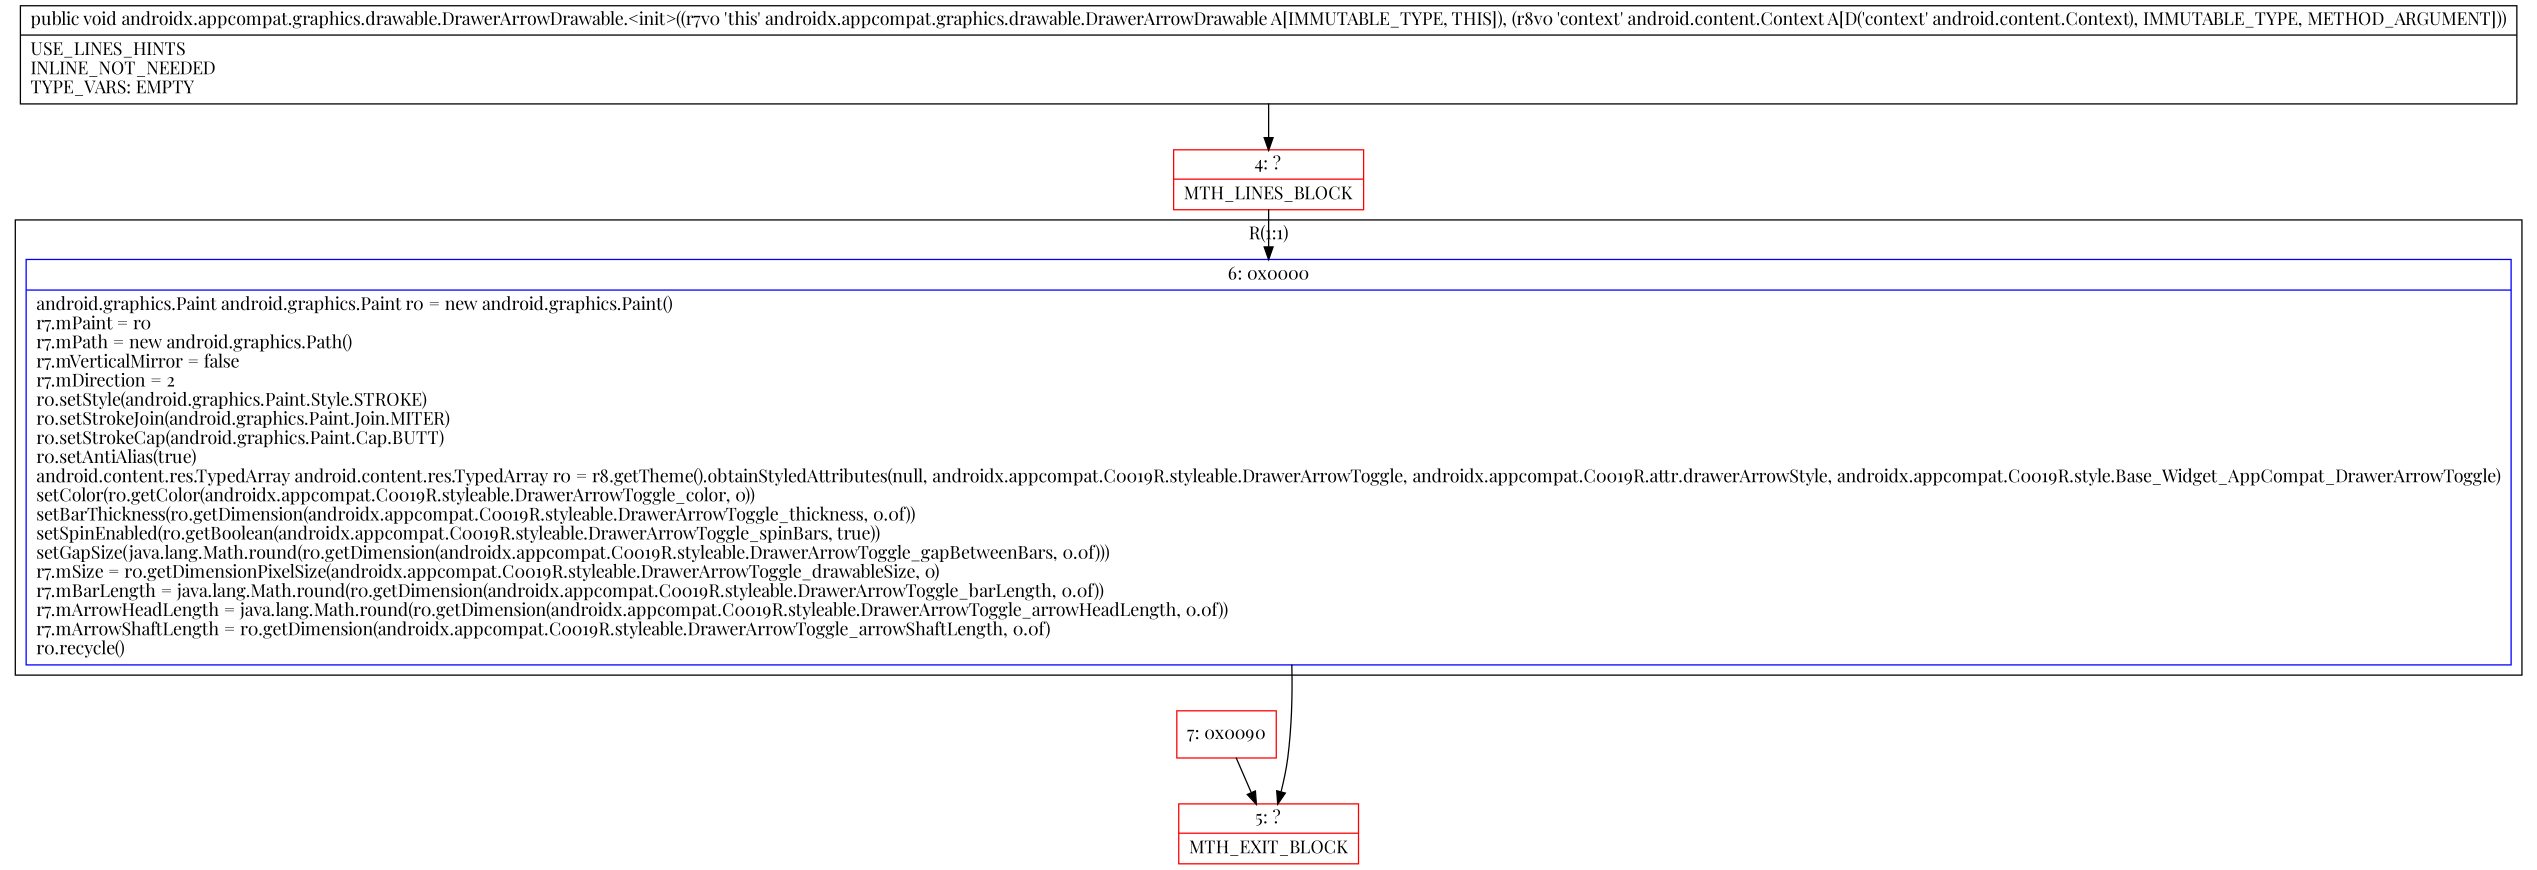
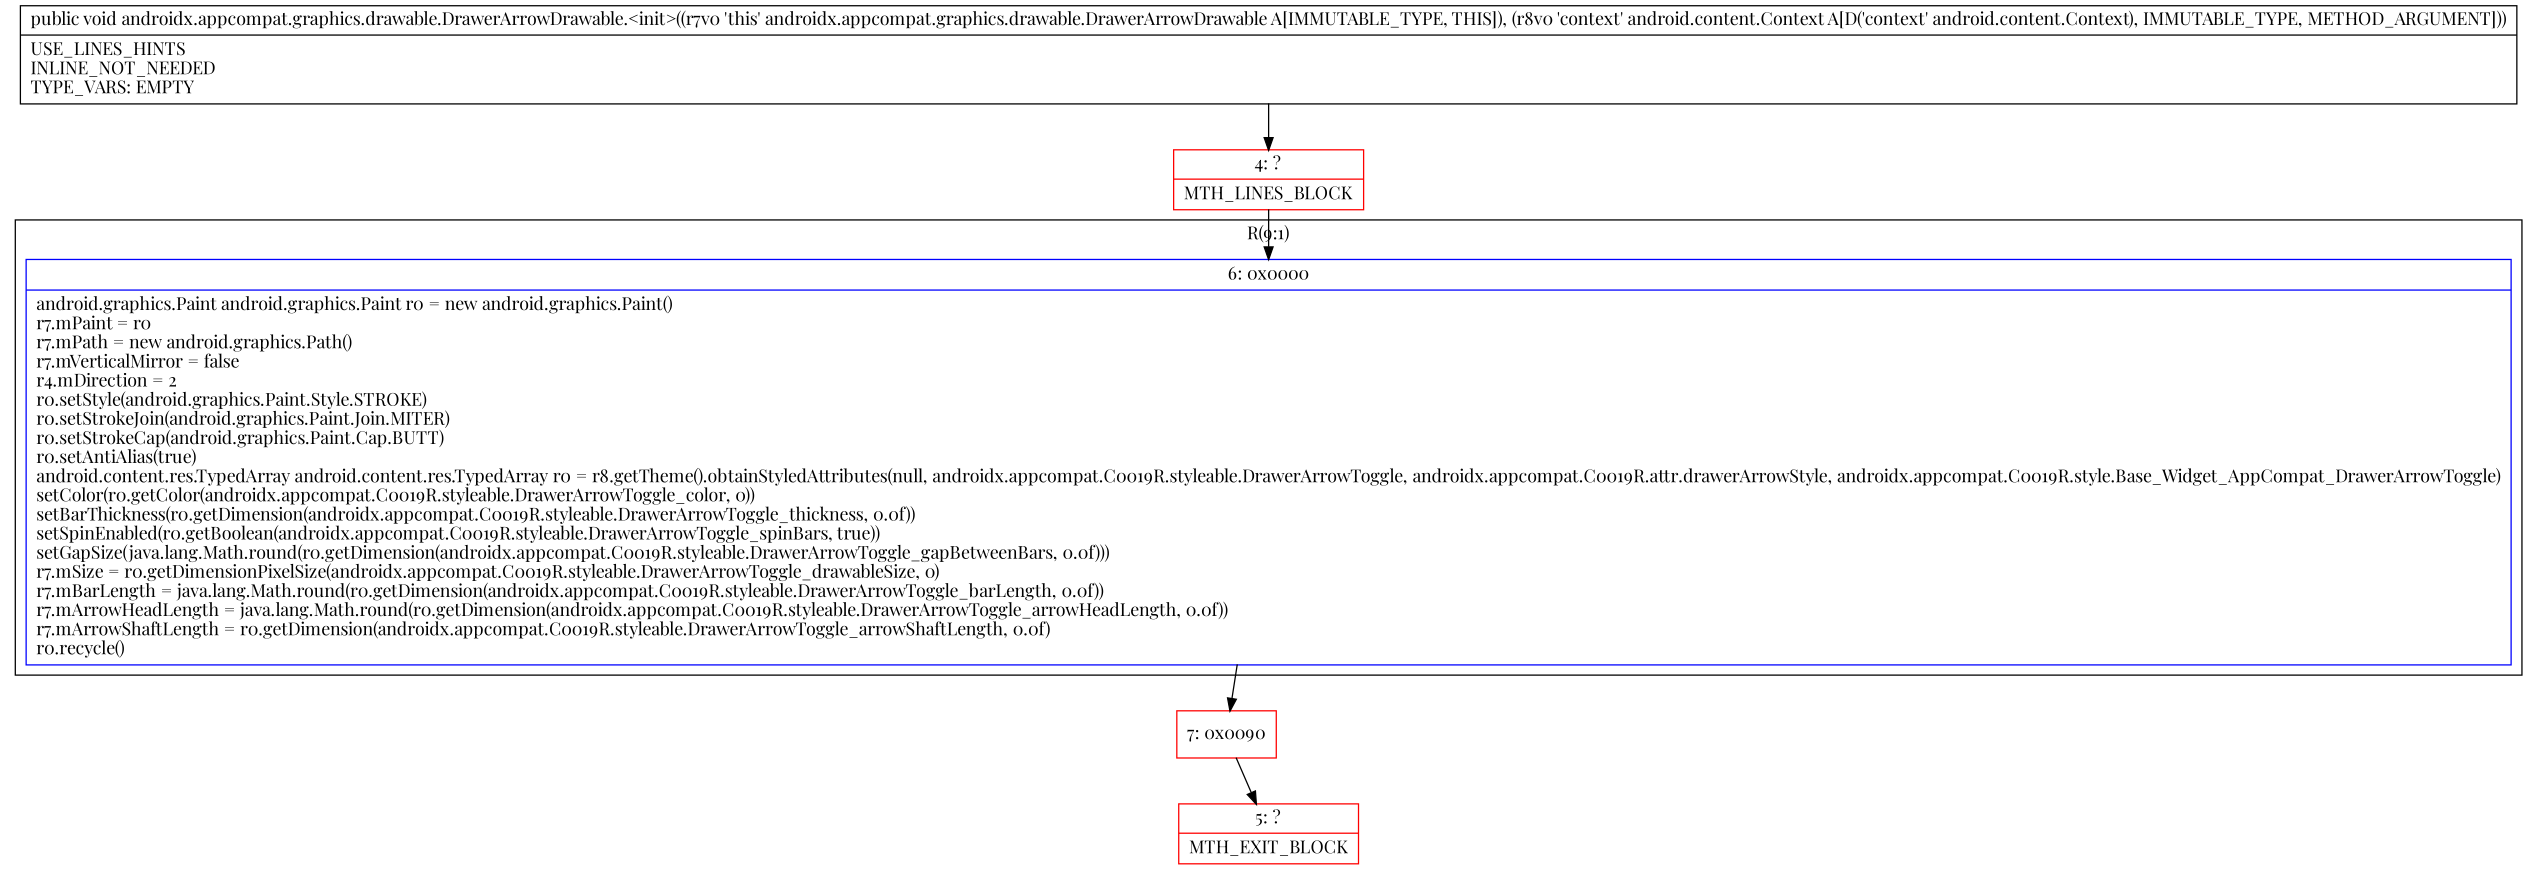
(1269, 235) -> (1269, 235)
(106, 381) -> (107, 381)
(1291, 728) -> (1234, 683)
